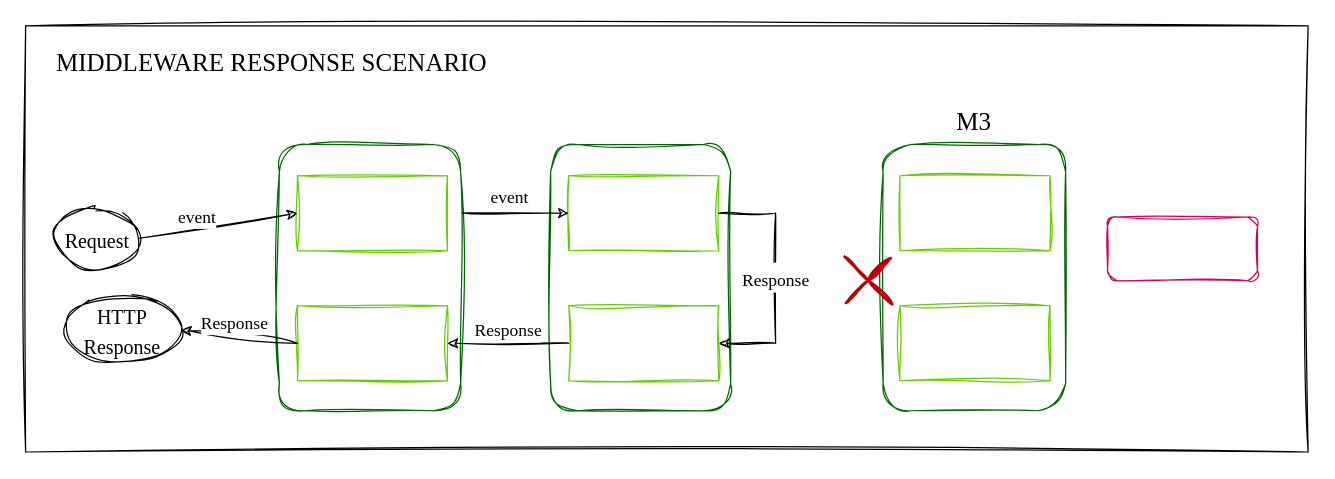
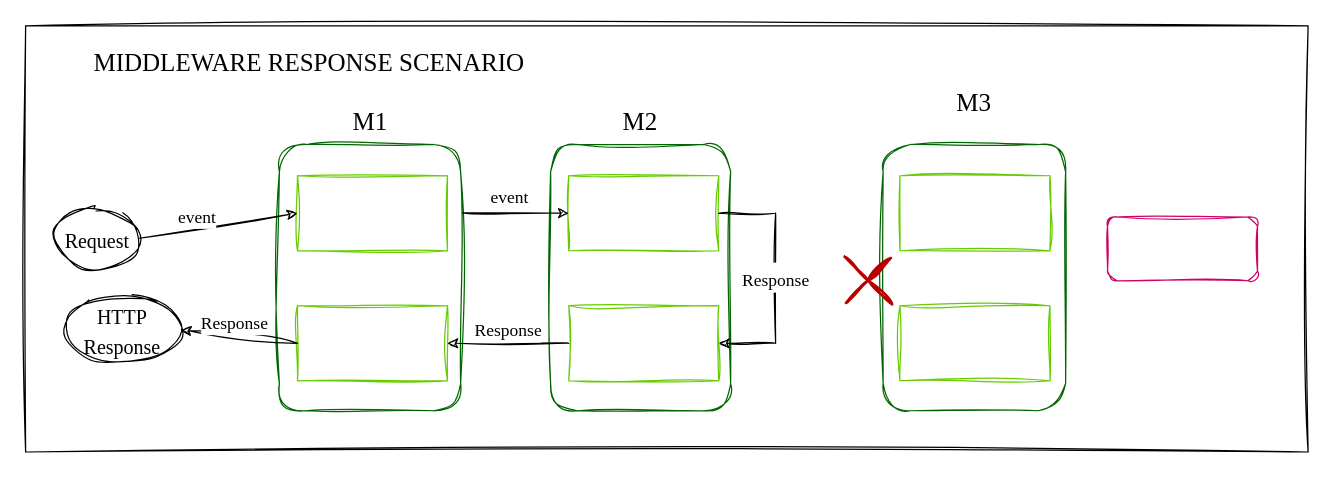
(272, 62) -> (309, 62)
none -> (370, 121)
none -> (641, 121)
(974, 121) -> (974, 102)
